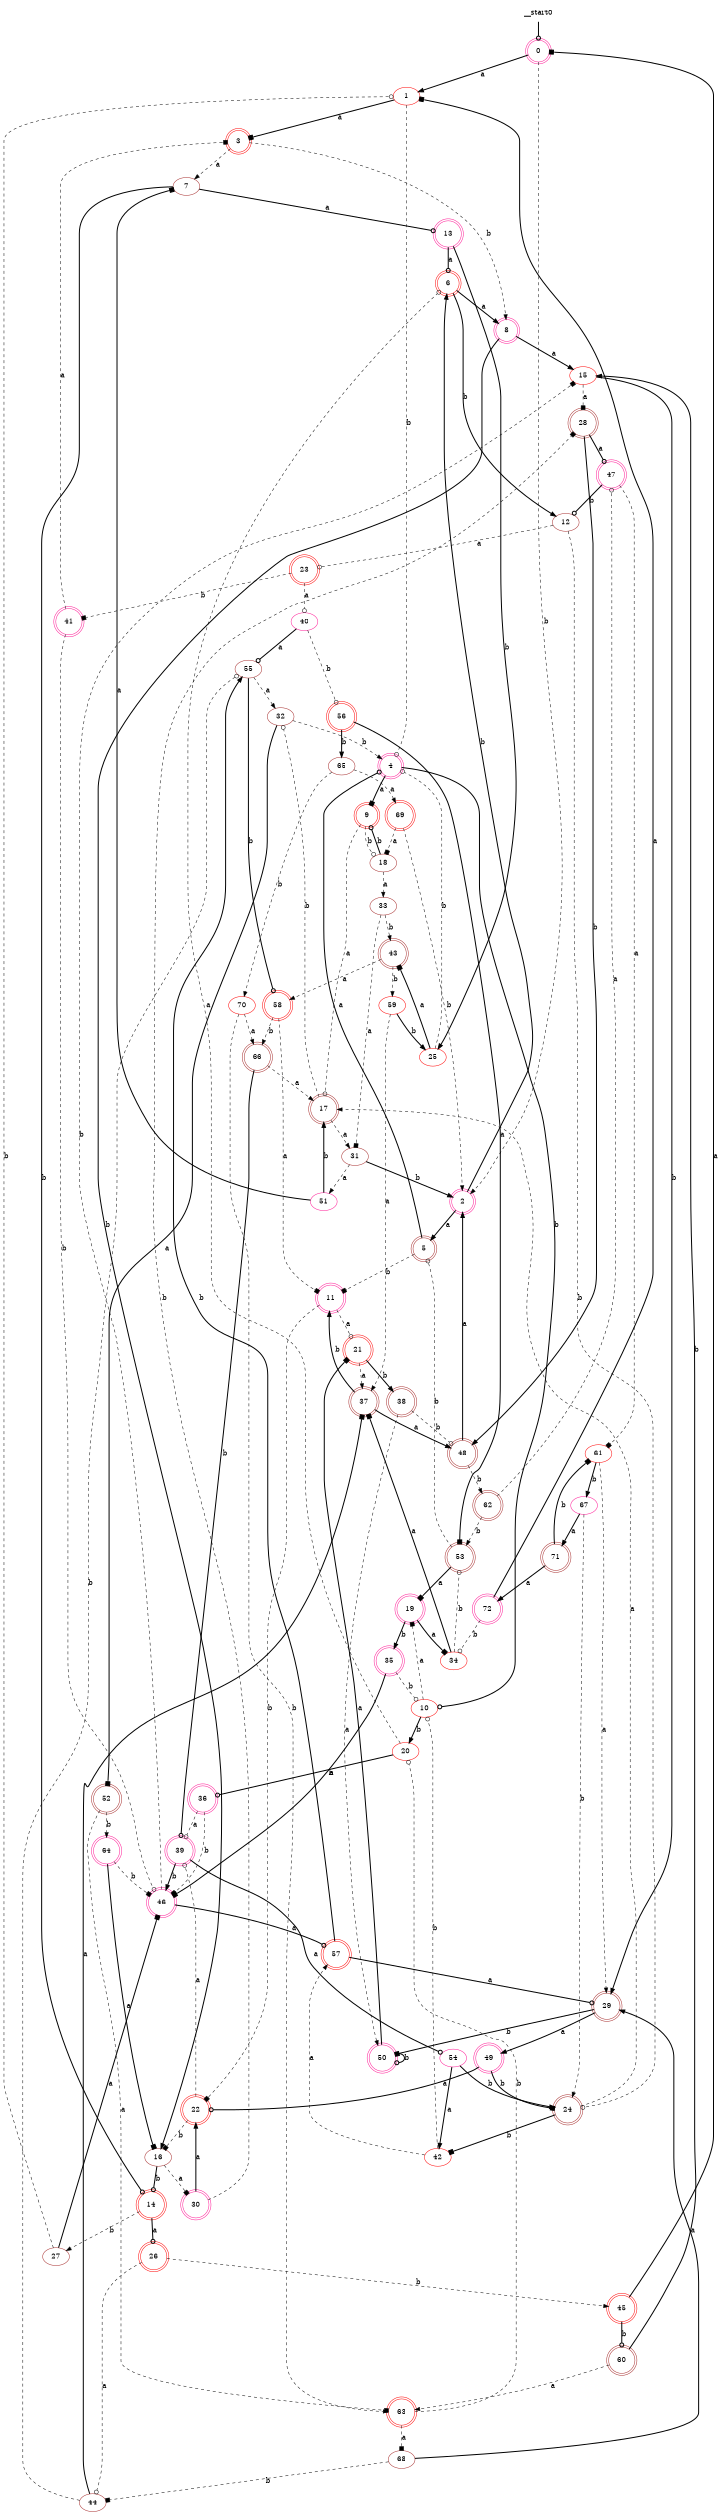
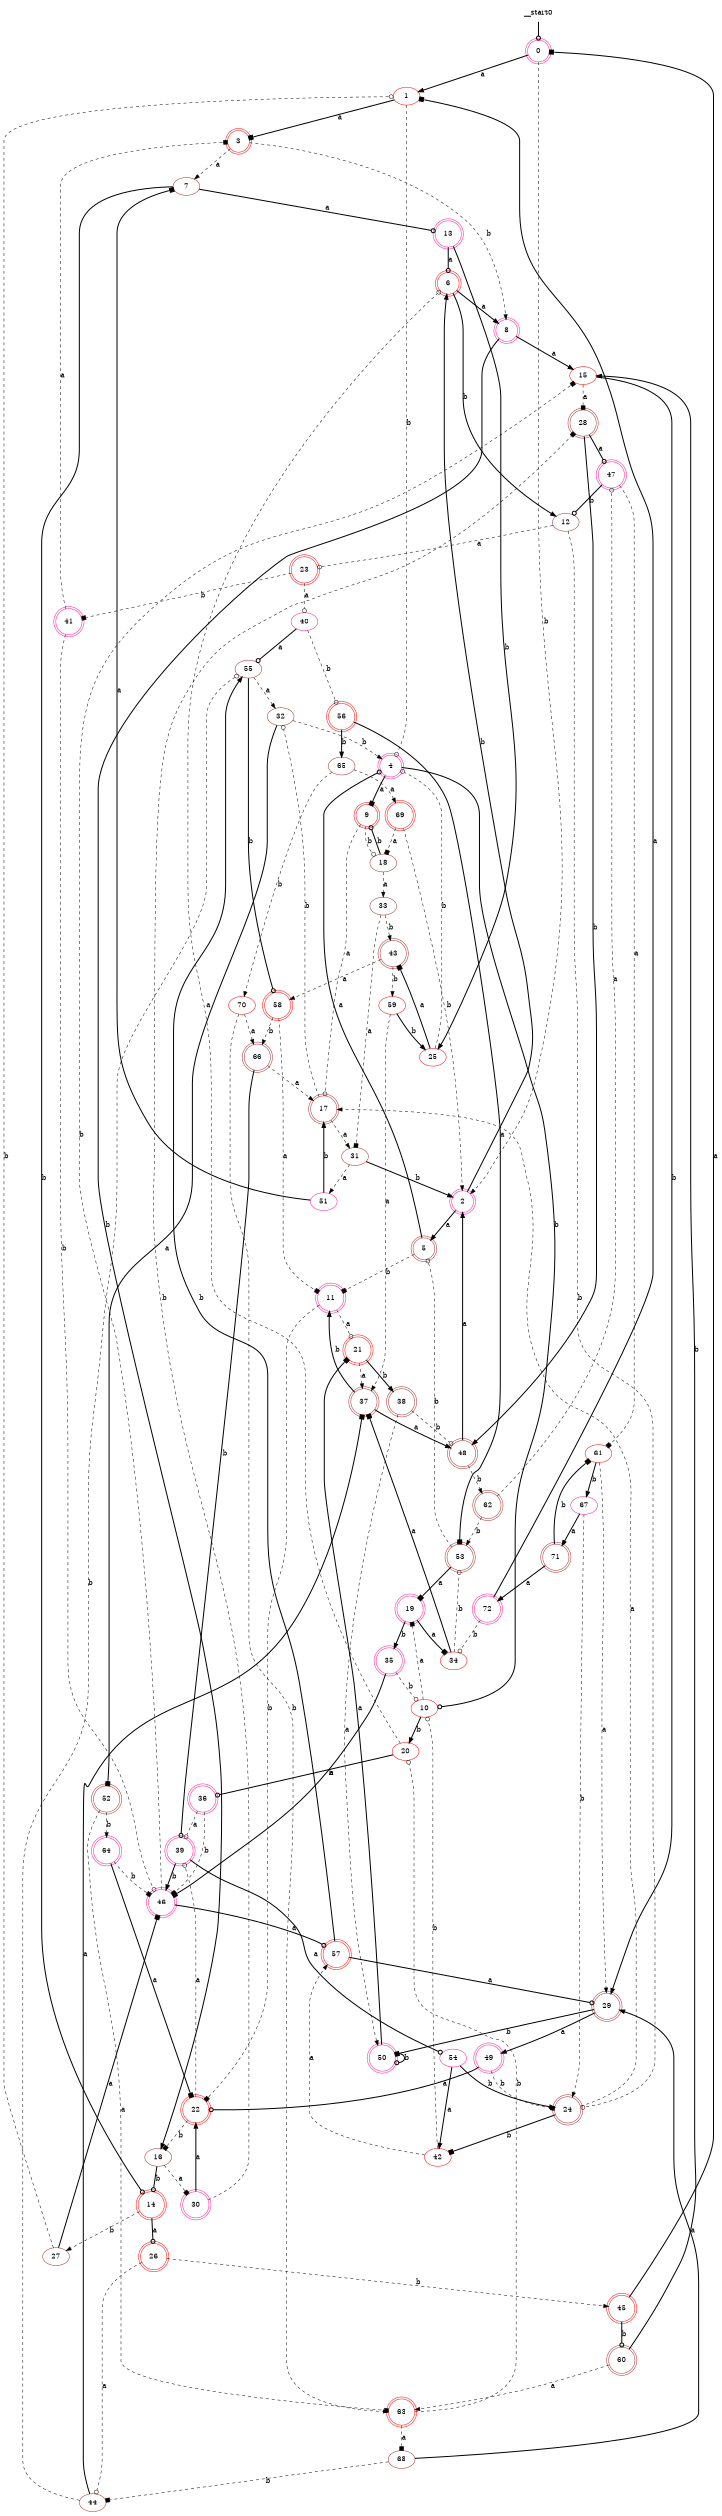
(124, 2005) -> (150, 1978)
(505, 2092) -> (505, 2092)
